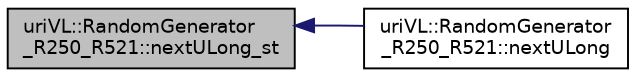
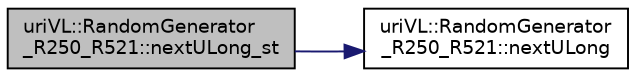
(339, 26) -> (319, 52)
